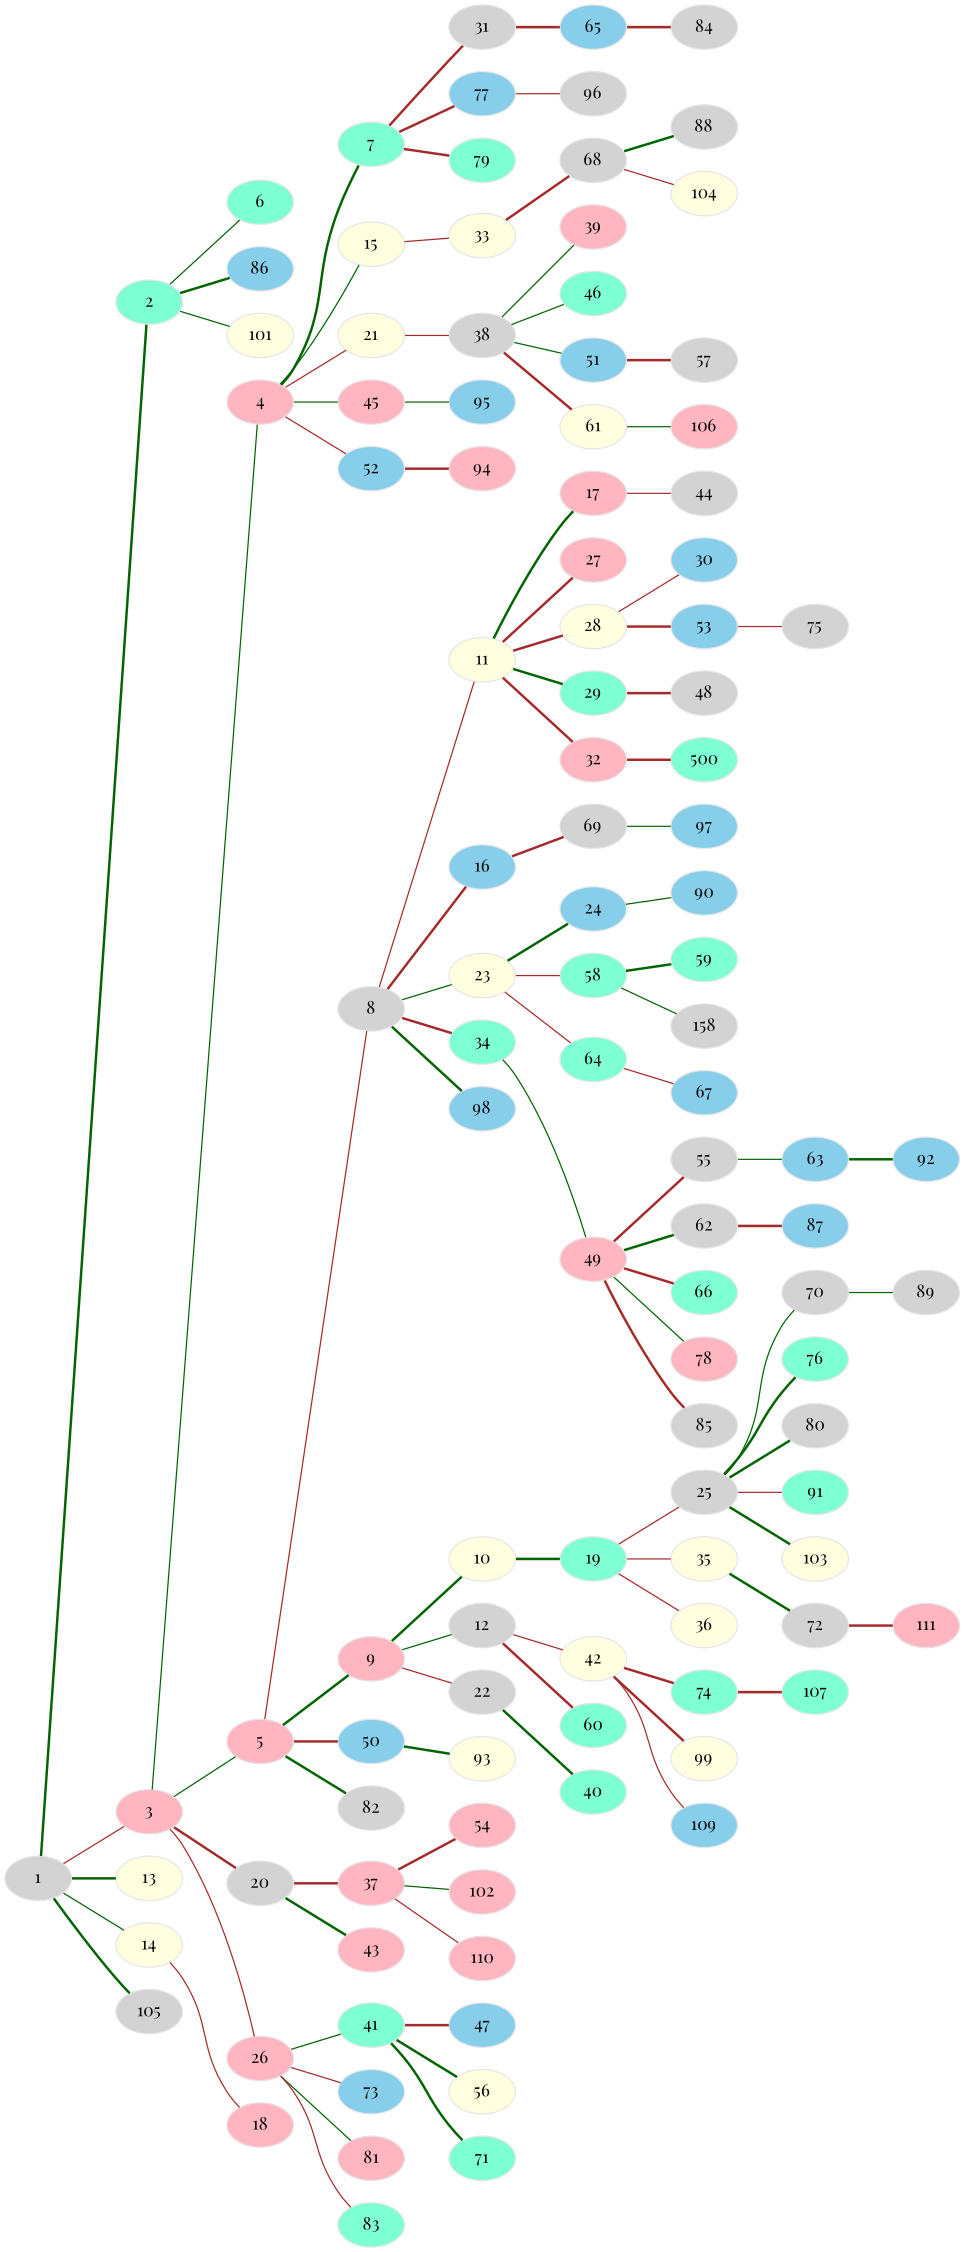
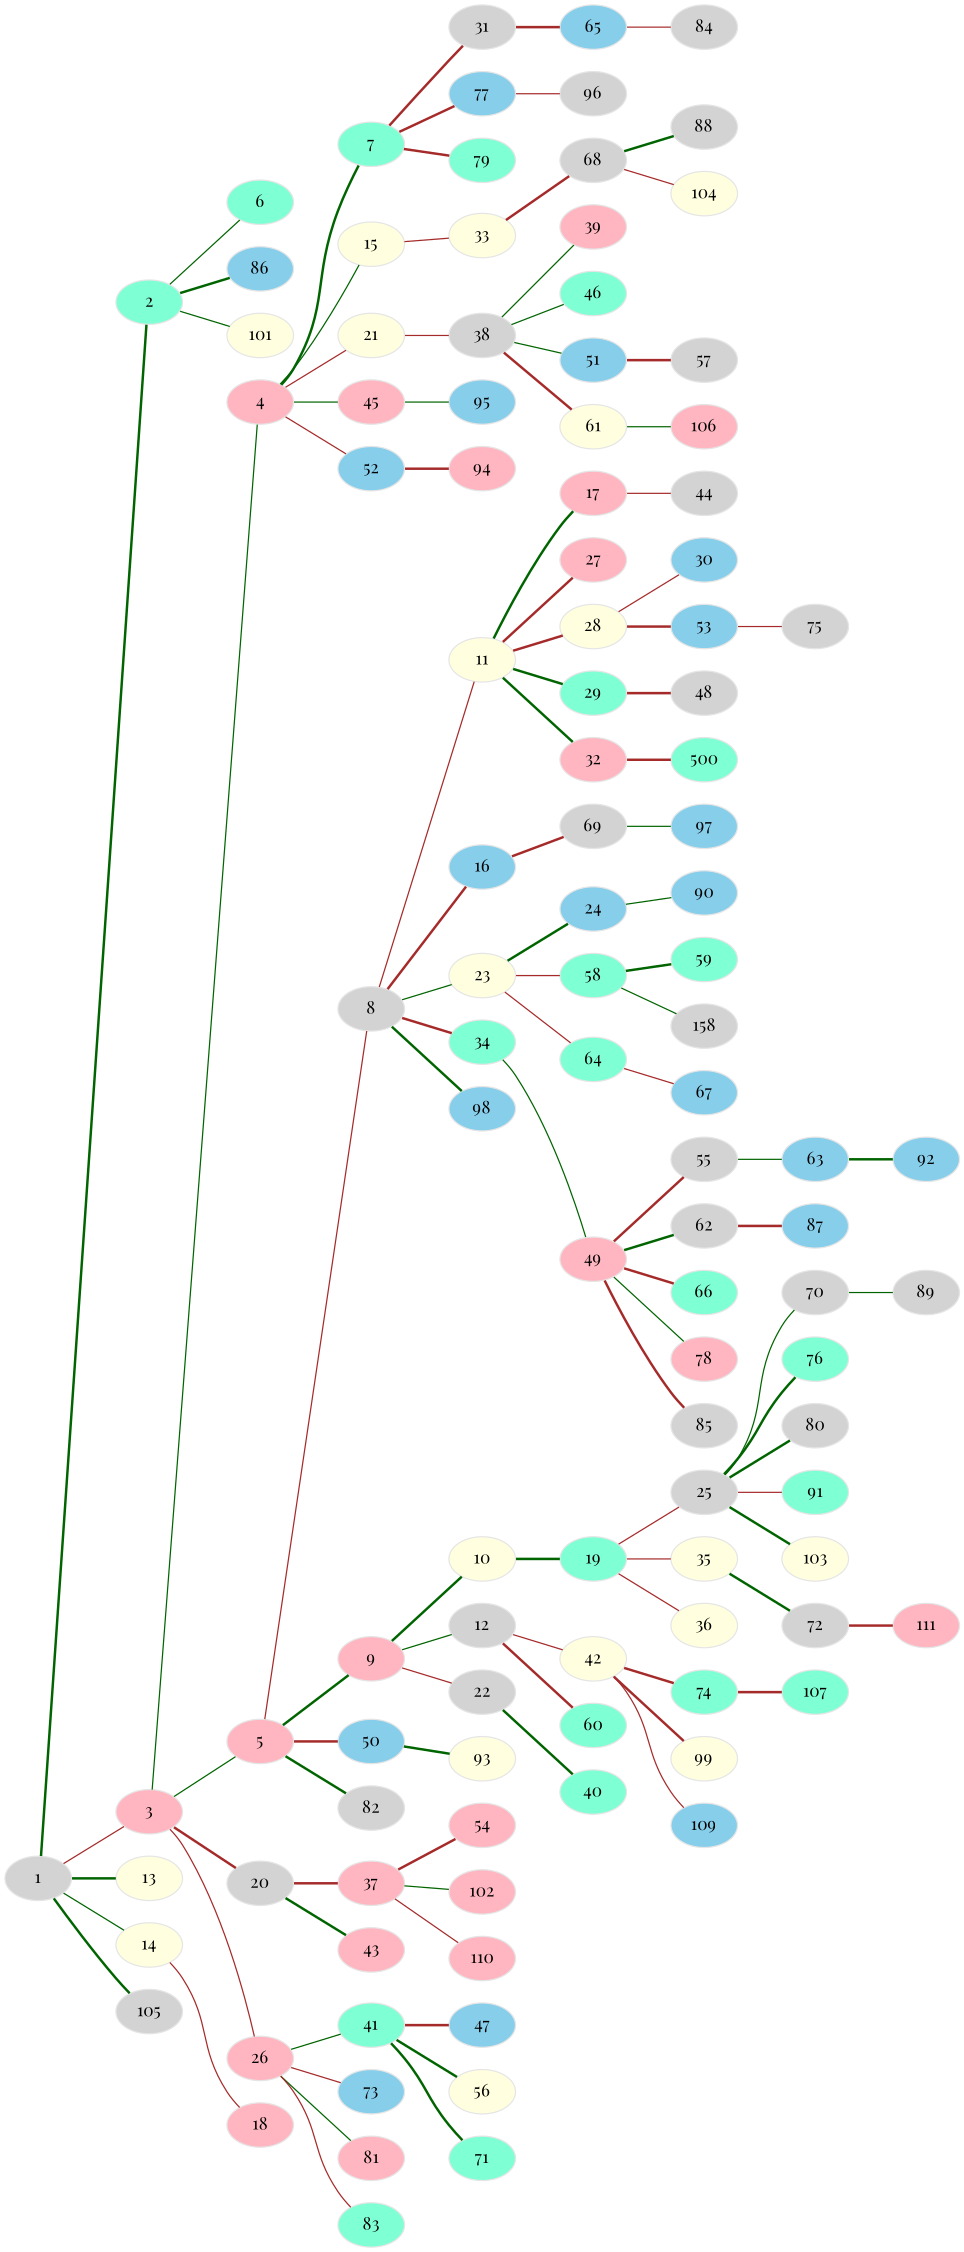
(649, 27) -> (649, 27)
(538, 710) -> (538, 710)
